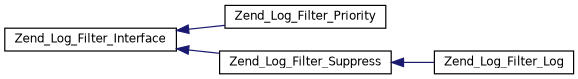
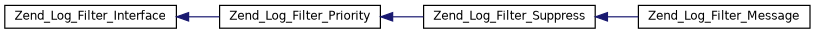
(204, 52) -> (408, 17)
(504, 62) -> (724, 17)
